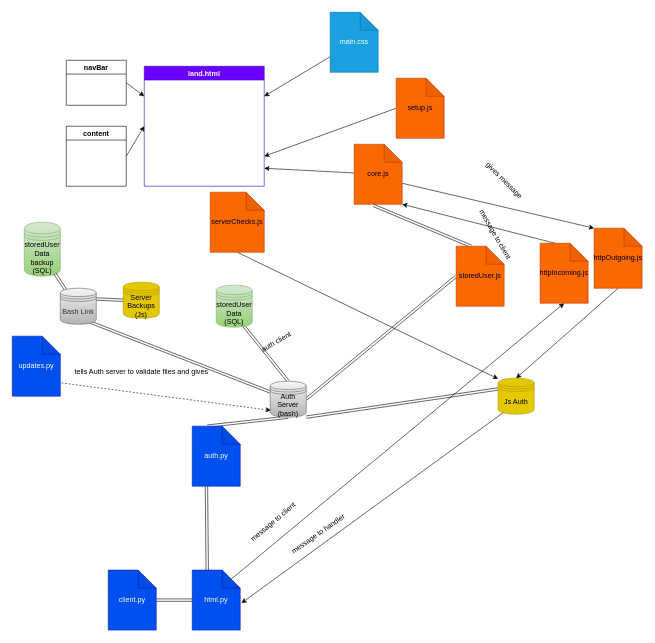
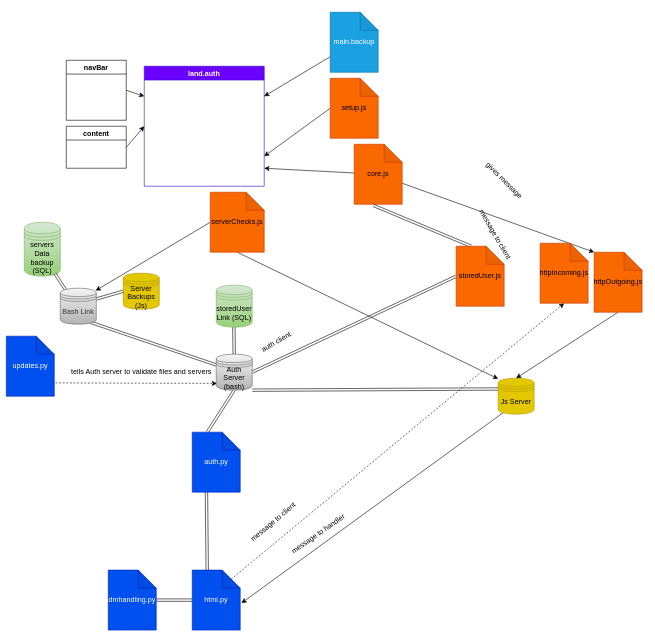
(354, 42) -> (354, 42)
(204, 74) -> (204, 74)
(96, 83) -> (96, 90)
(420, 108) -> (354, 108)
(96, 156) -> (96, 147)
(479, 224) -> none
none -> (153, 256)
(42, 258) -> (42, 258)
(618, 258) -> (618, 282)
(141, 300) -> (141, 291)
(234, 314) -> (234, 314)
(36, 366) -> (30, 366)
(142, 372) -> (142, 372)
(288, 399) -> (234, 372)
(516, 402) -> (516, 402)
(396, 443) -> (396, 443)
(216, 456) -> (216, 462)
(132, 600) -> (132, 600)
